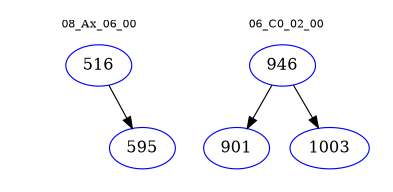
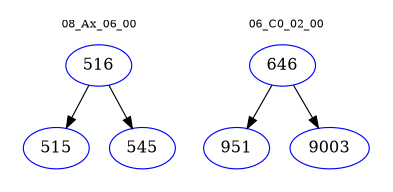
(283, 65) -> (283, 65)
none -> (56, 148)
(142, 148) -> (142, 148)
(237, 148) -> (237, 148)
(330, 148) -> (330, 148)
